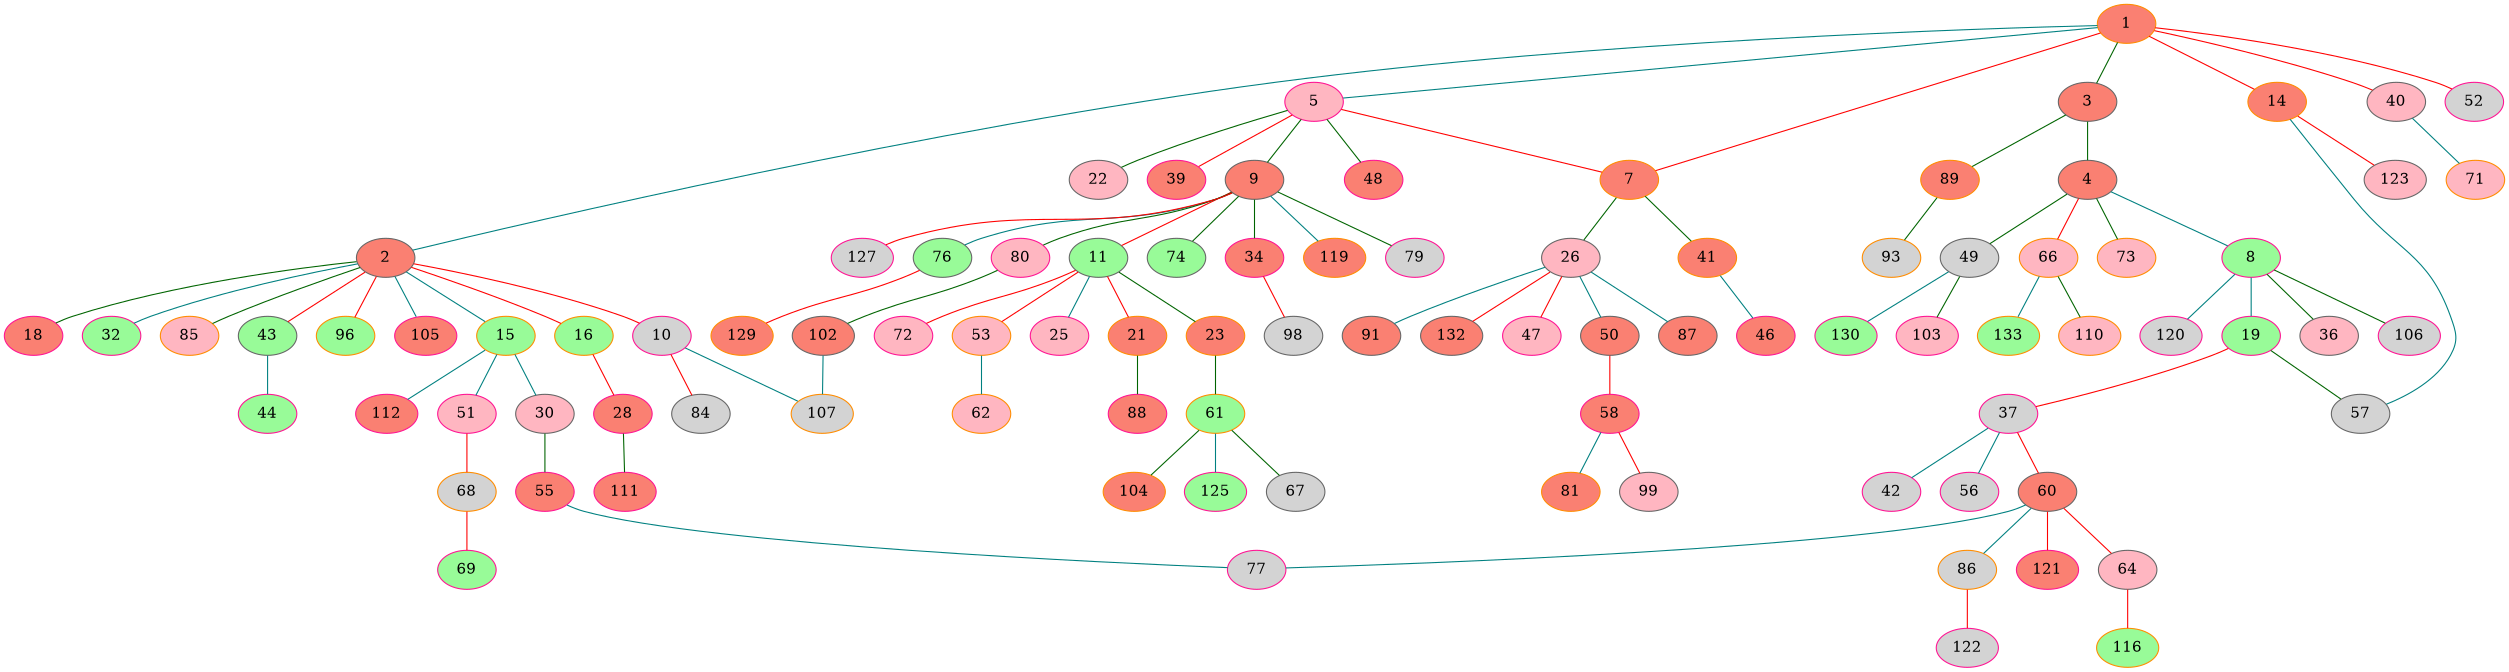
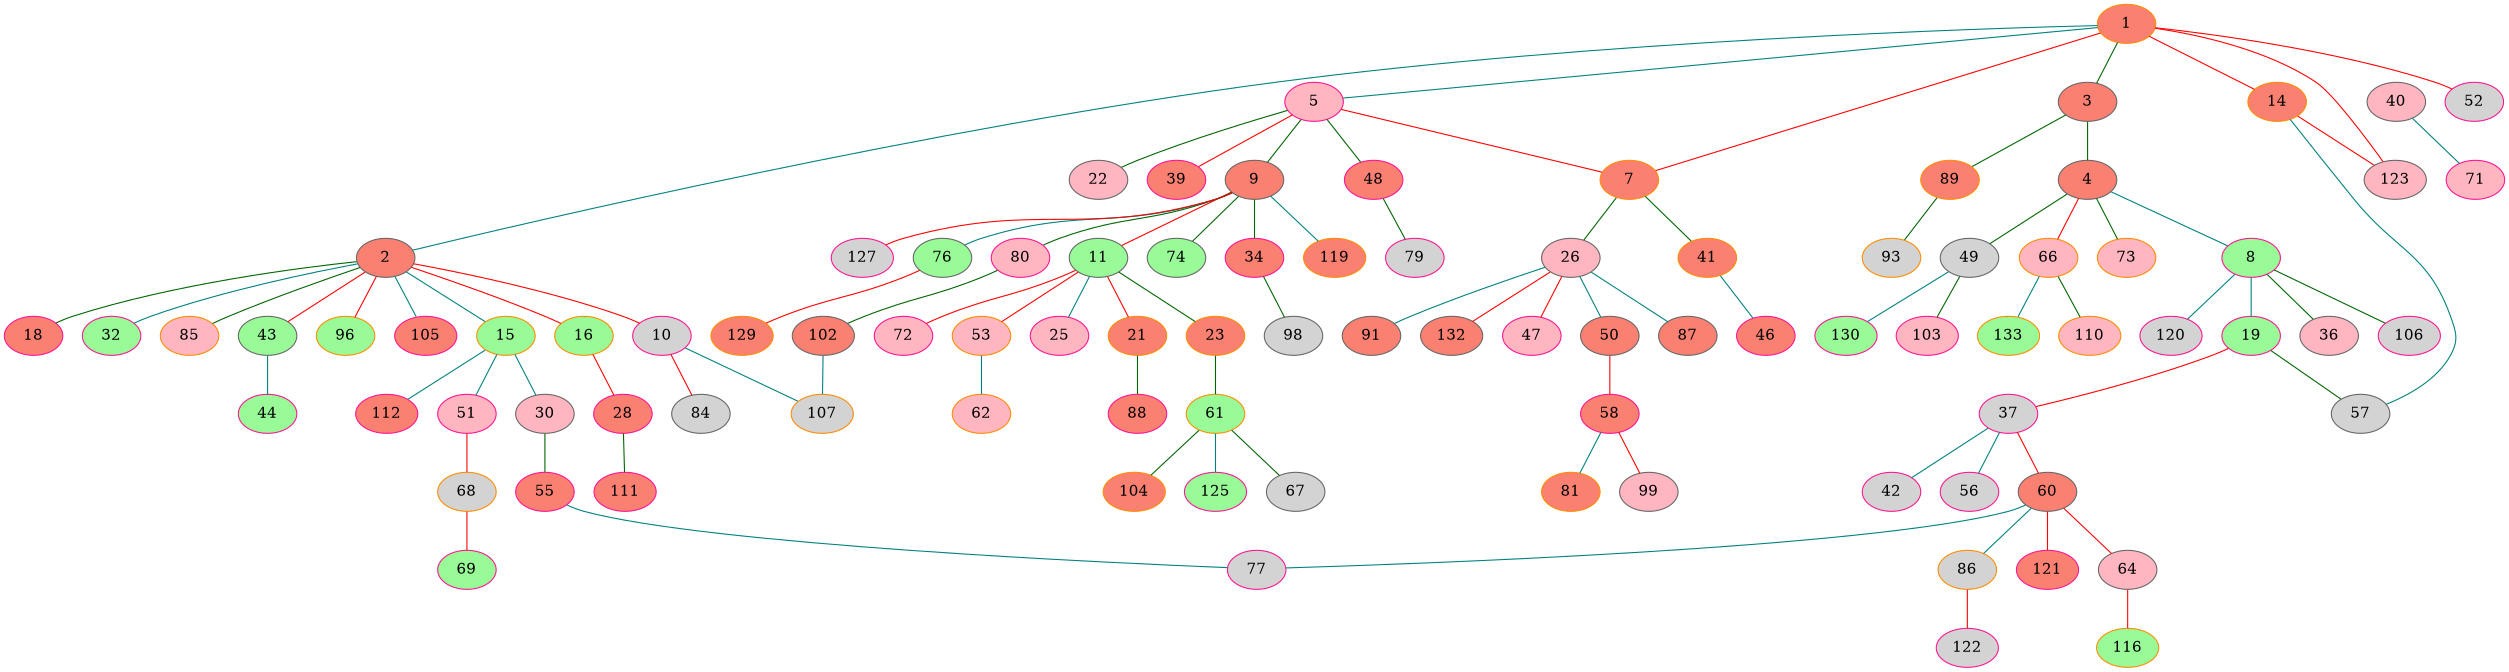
(2264, 57) -> (2287, 66)
(2475, 180) -> (2475, 180)
(1335, 219) -> (1394, 219)
(1274, 297) -> (1274, 297)
